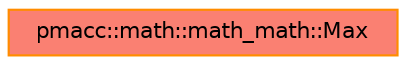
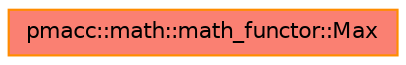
(203, 33) -> (203, 33)
